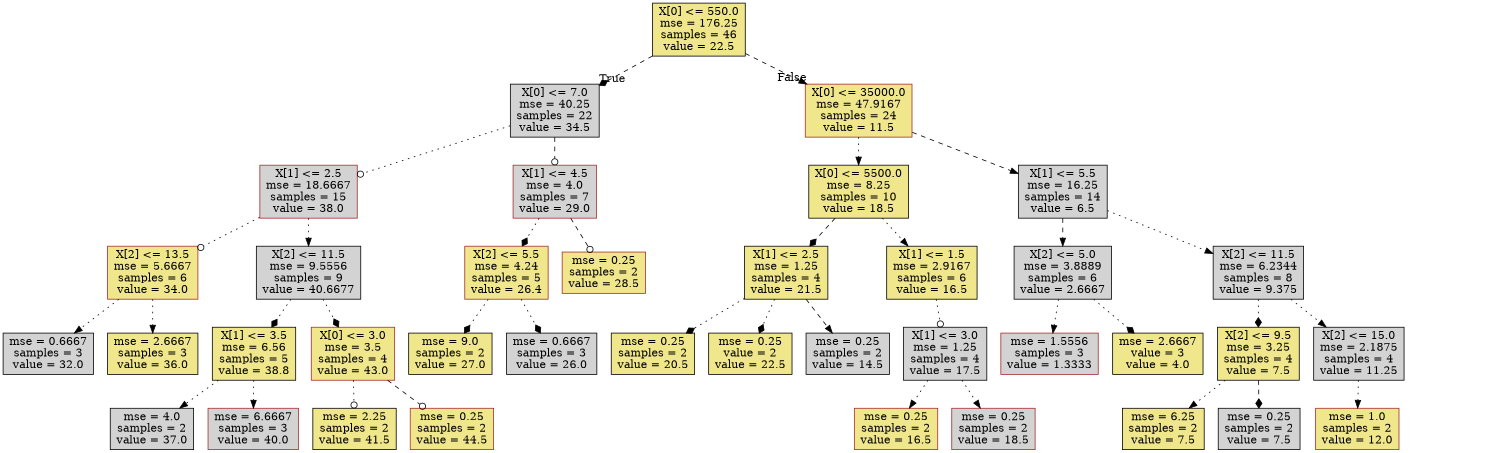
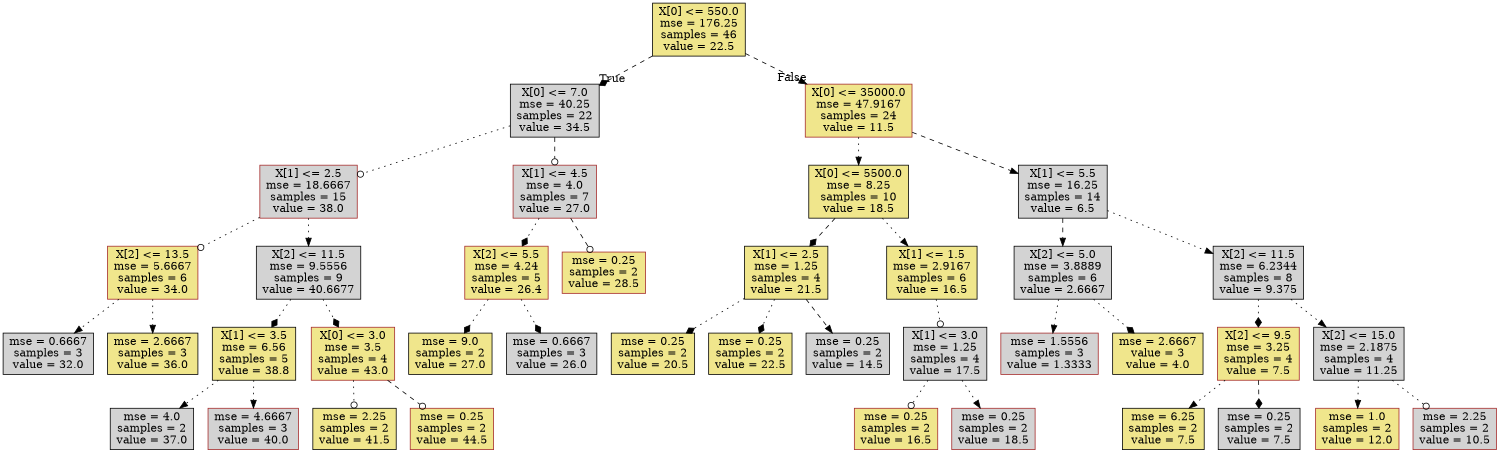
(555, 192) -> (555, 192)
(750, 354) -> (750, 354)
(1258, 354) -> (1258, 354)
(920, 391) -> (920, 391)
(253, 429) -> (253, 429)
none -> (1455, 429)
